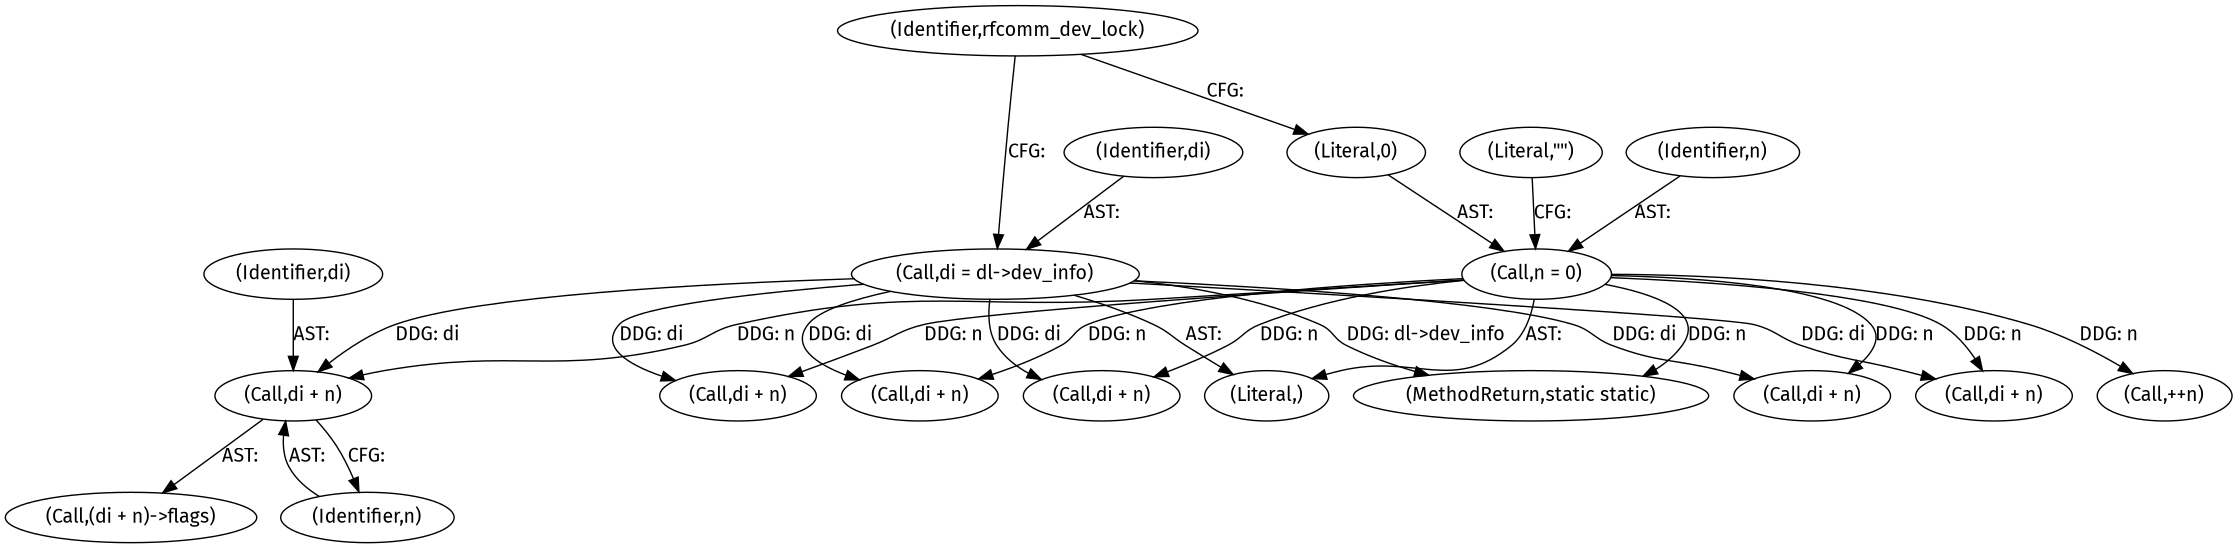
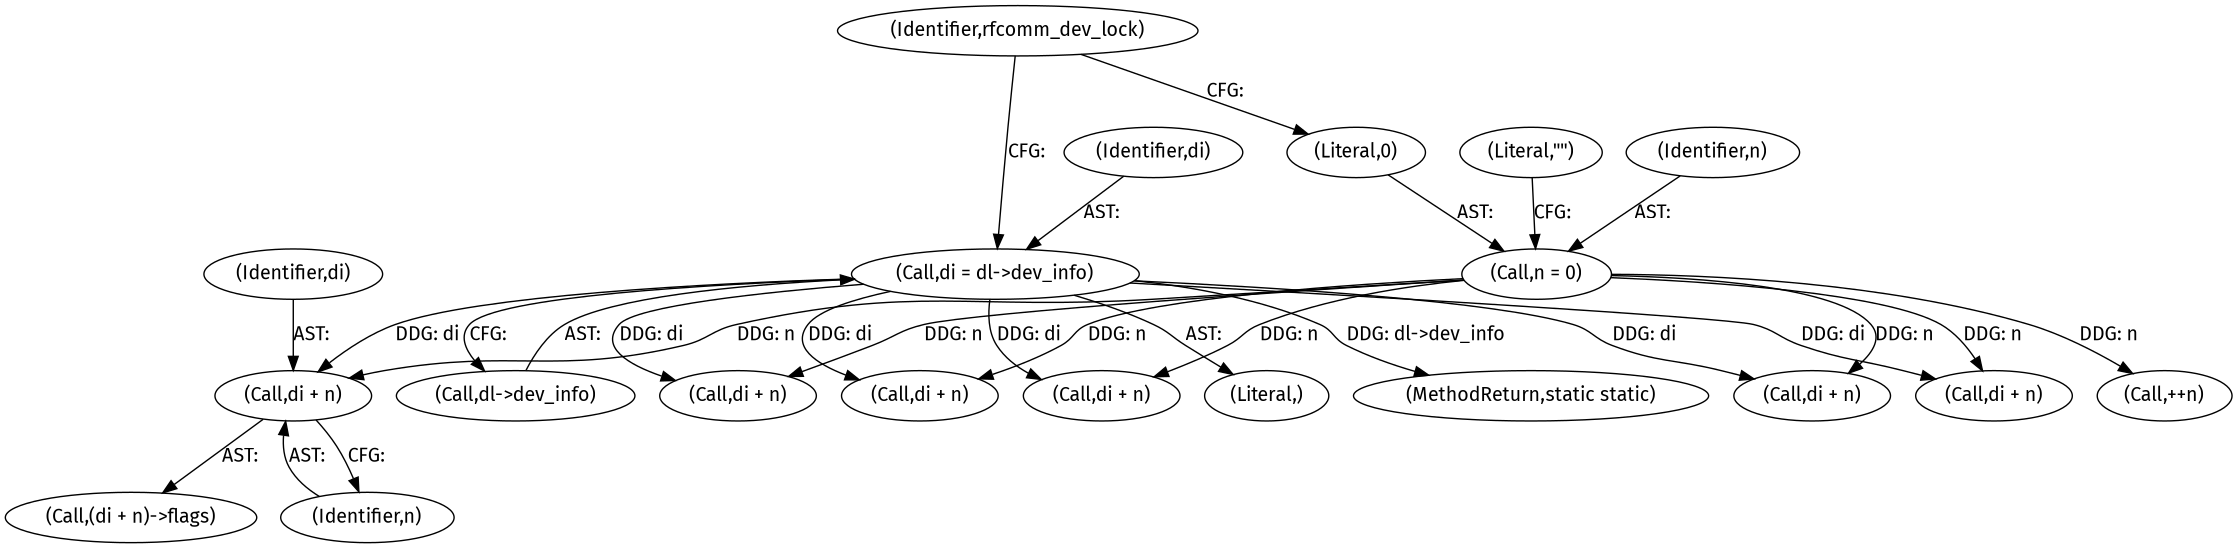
(1674, 308) -> none
(1447, 370) -> none
none -> (516, 396)
